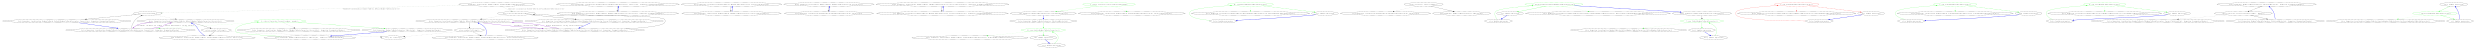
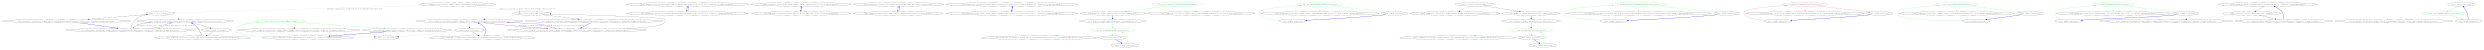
(1627, 9) -> (1531, 17)
